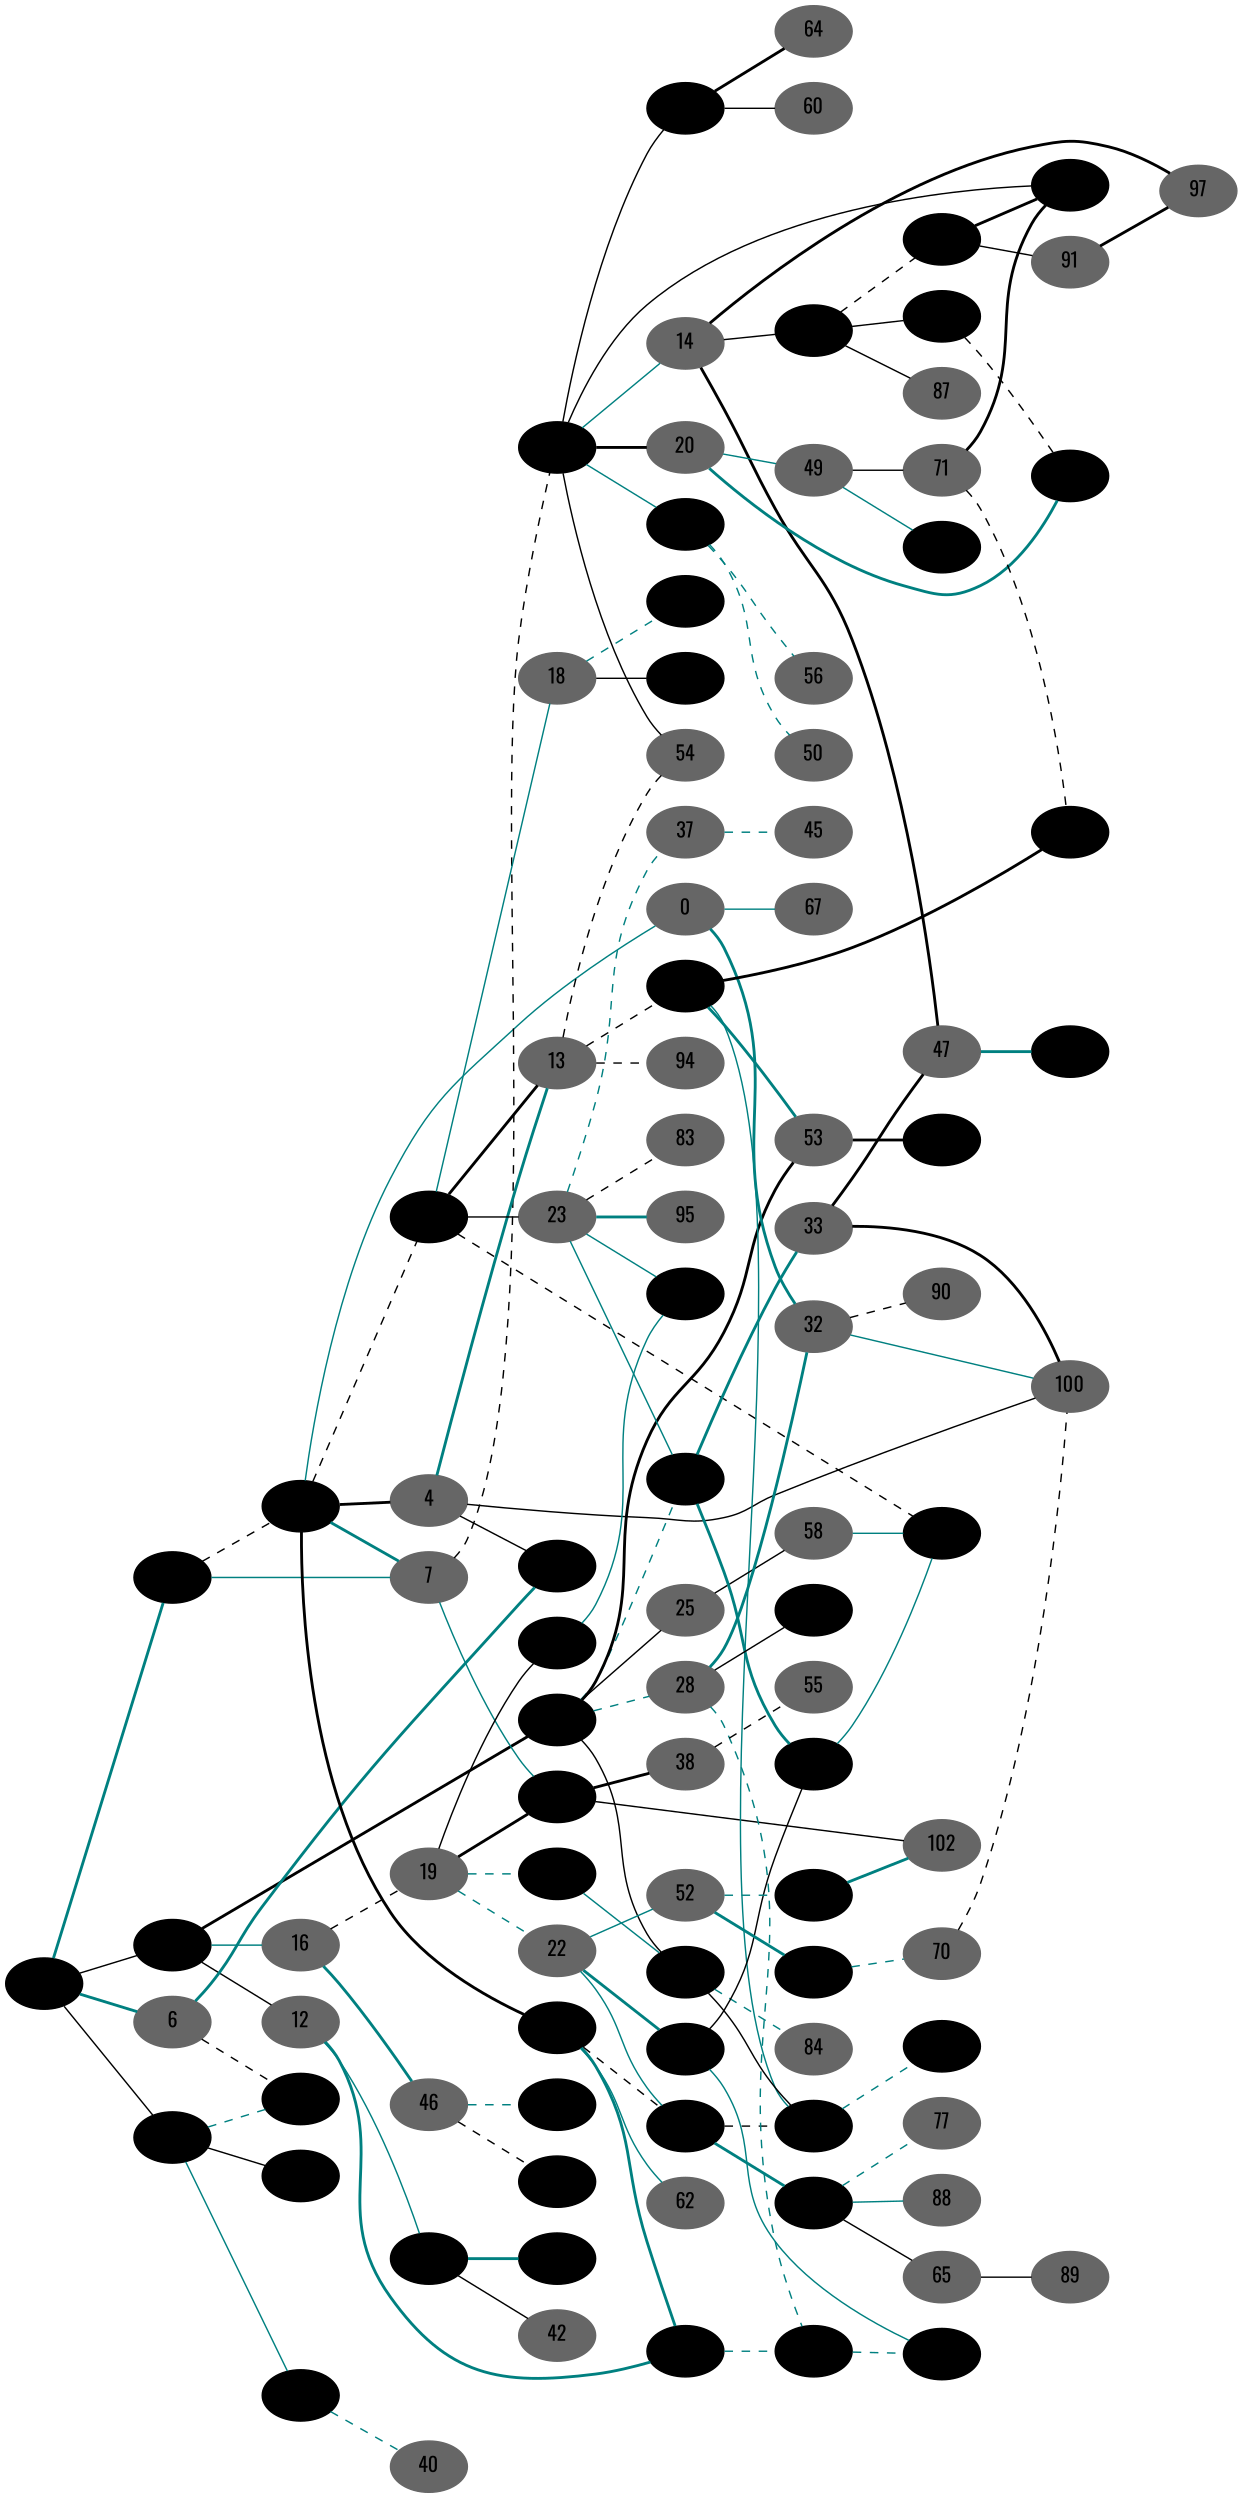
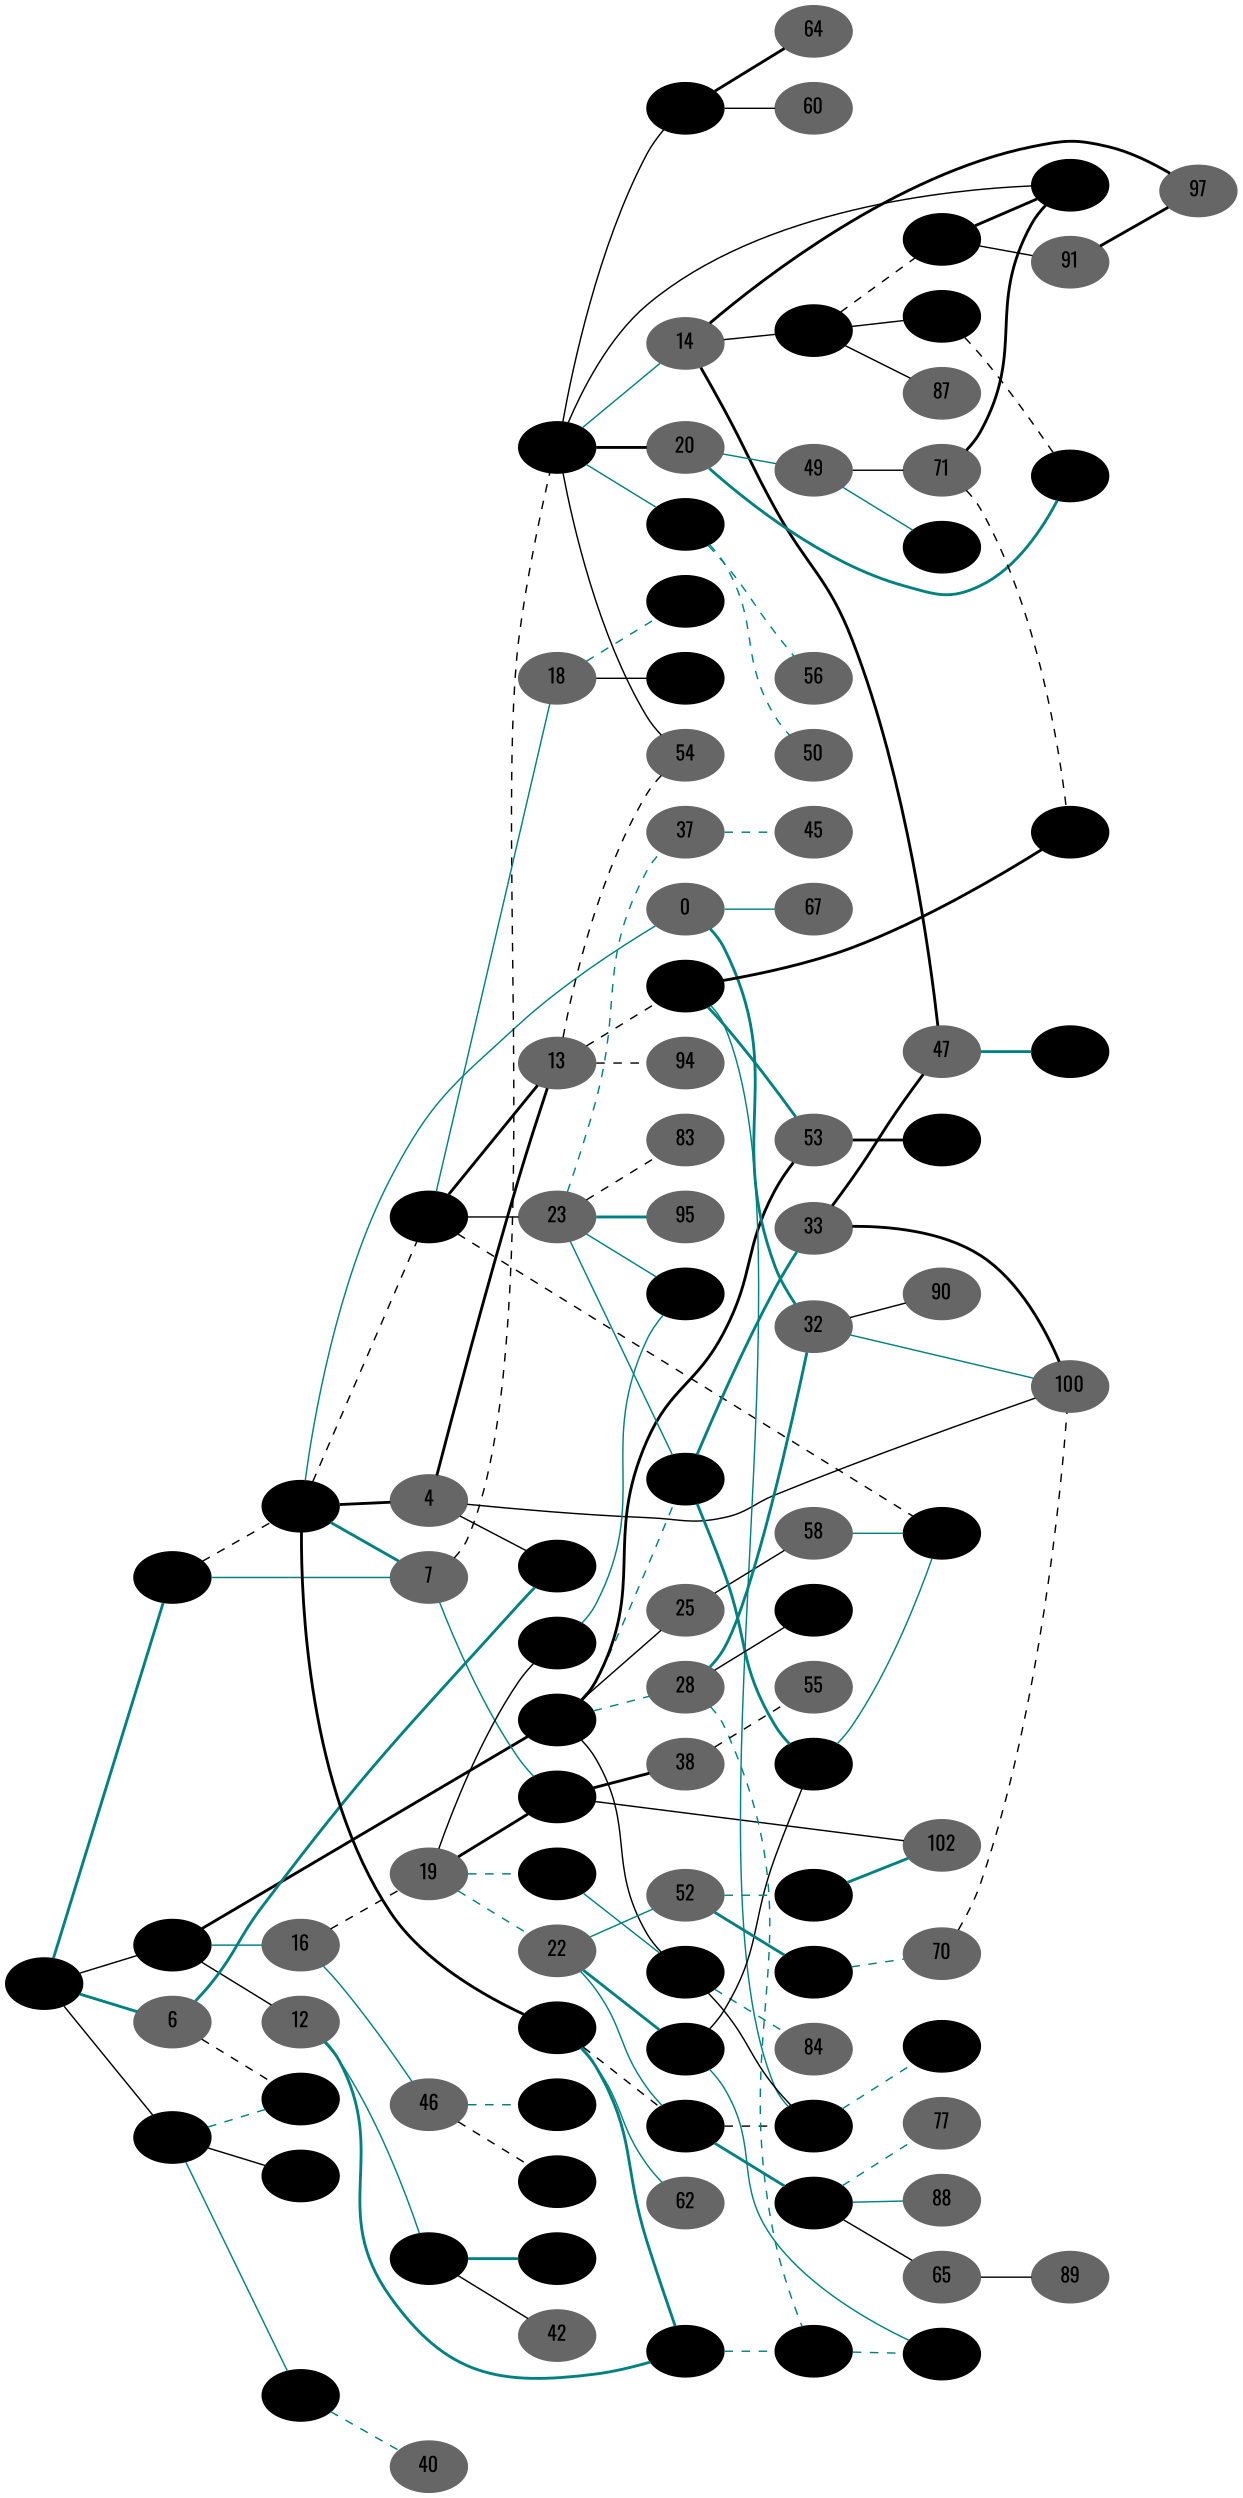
(489, 1281) -> (489, 1281)
(878, 1310) -> (878, 1310)
(370, 2022) -> (370, 2022)
